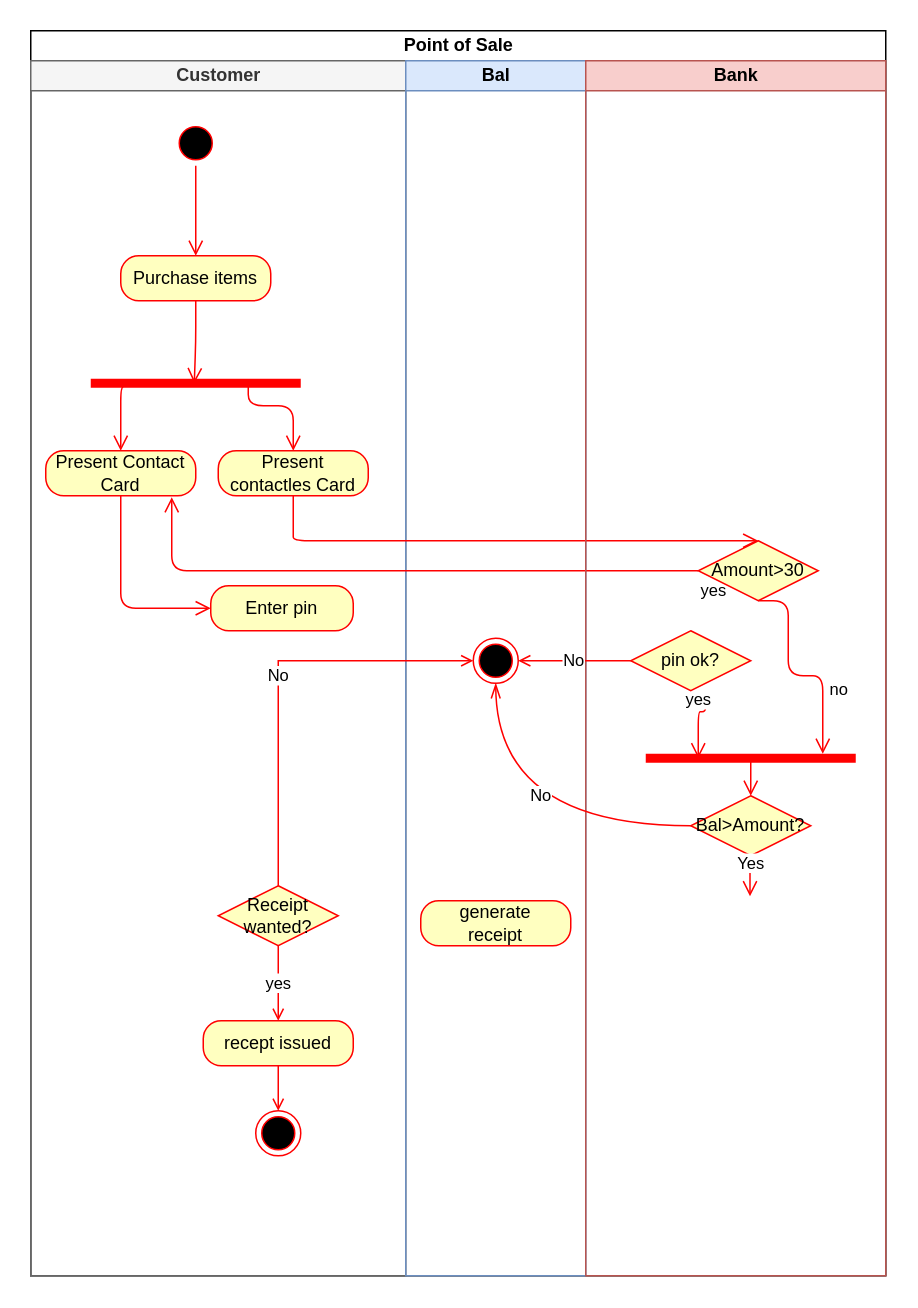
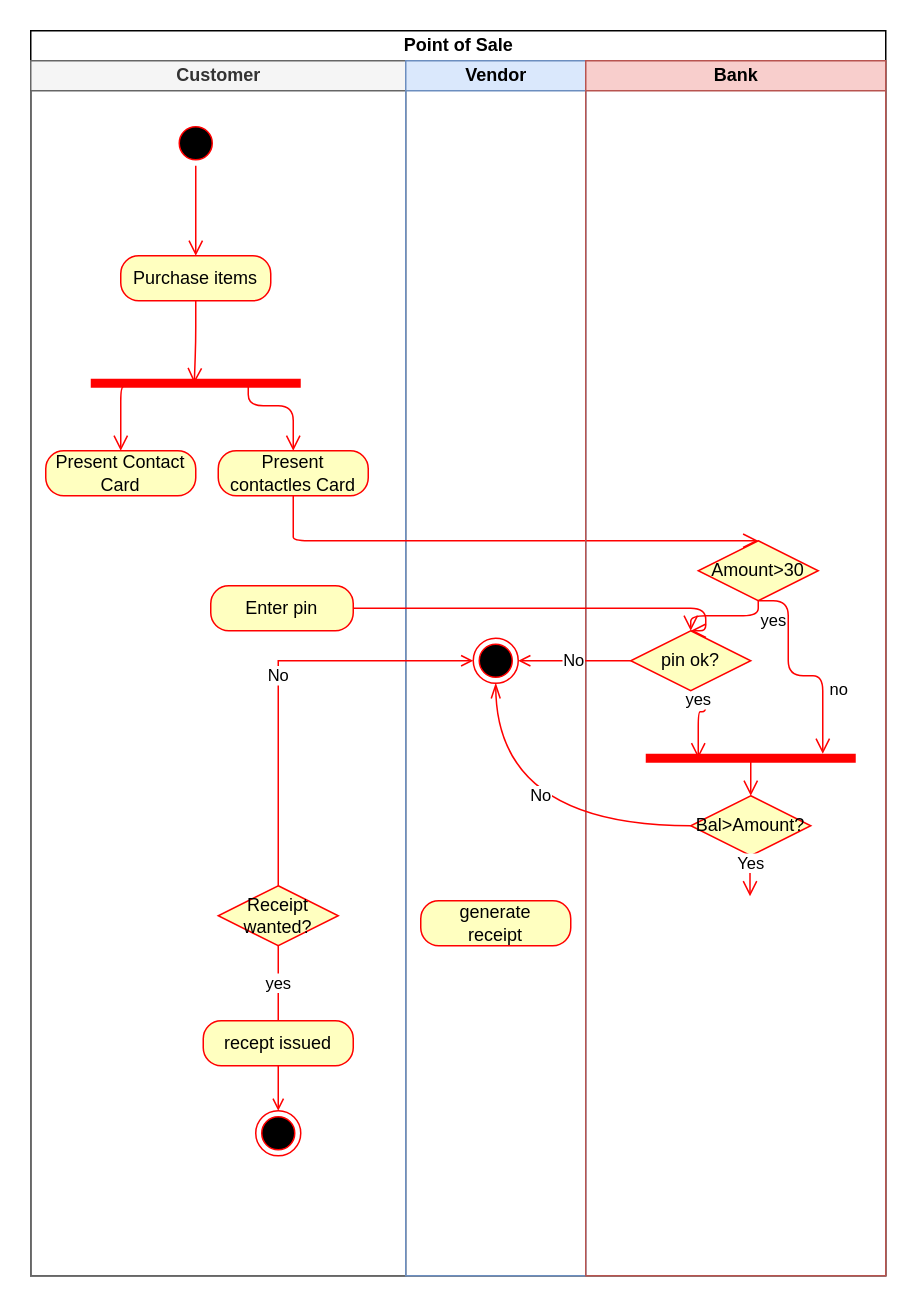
(497, 76) -> (497, 76)
(408, 571) -> (725, 616)
(121, 590) -> none
none -> (540, 608)
(278, 1014) -> (278, 1015)
